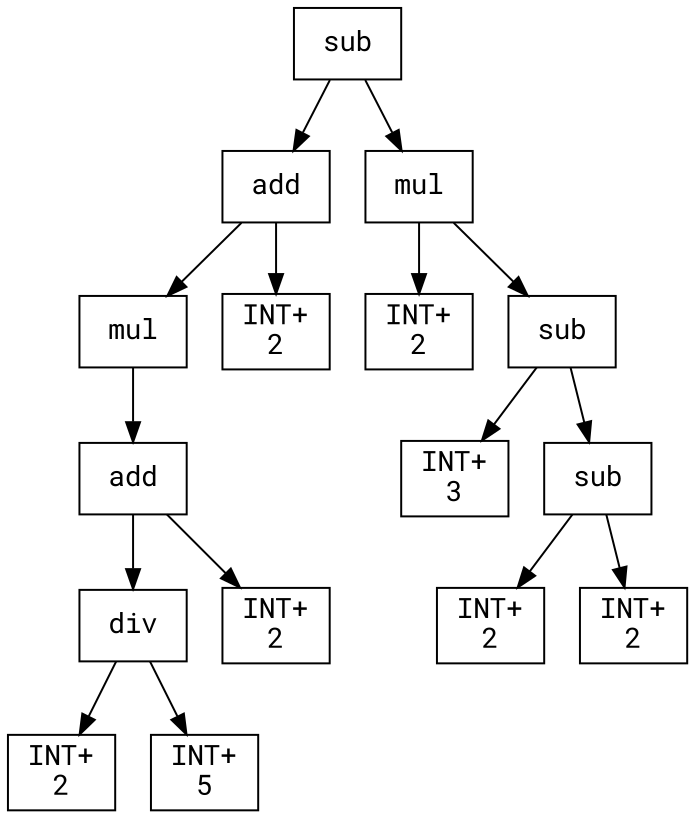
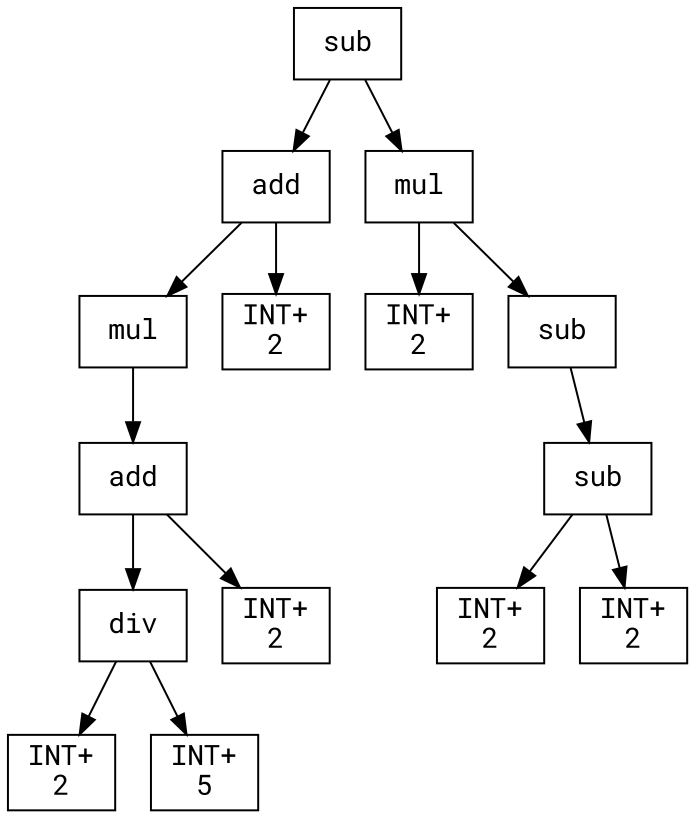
(455, 479) -> none
